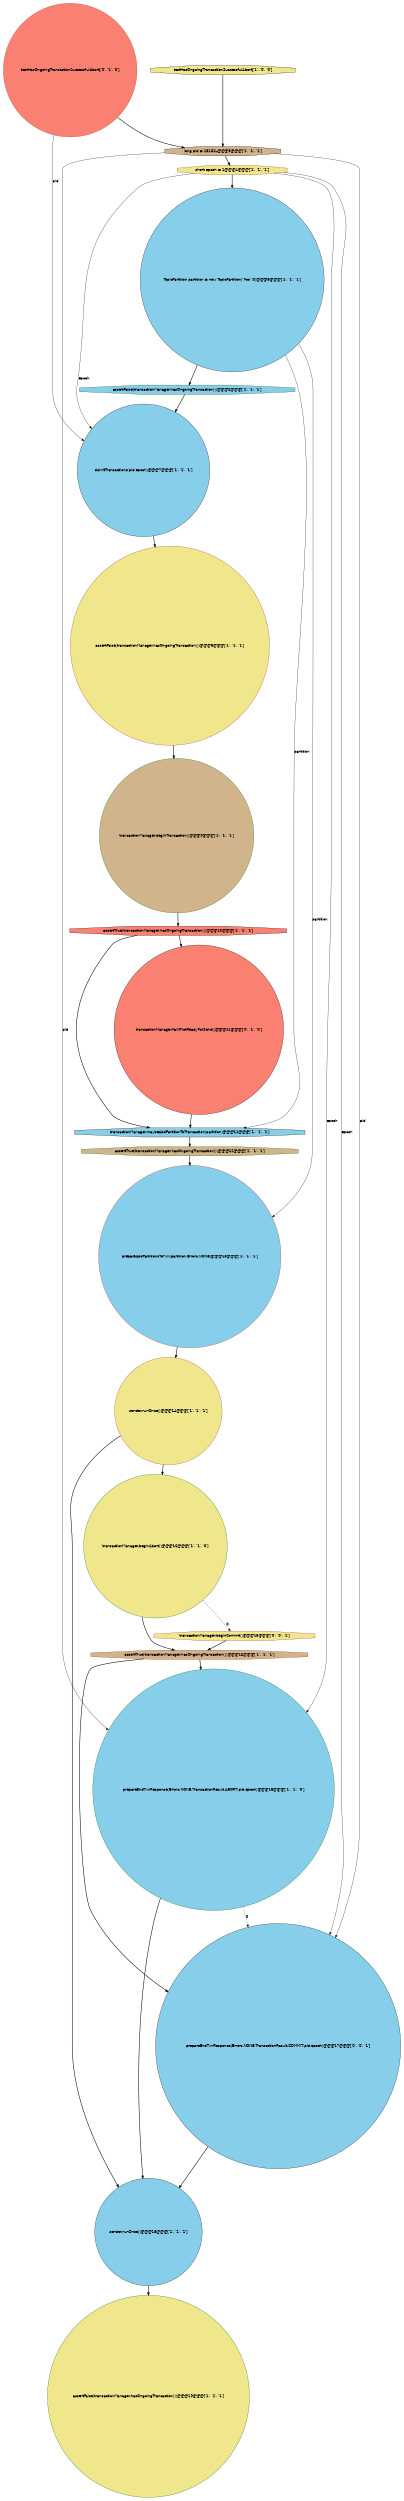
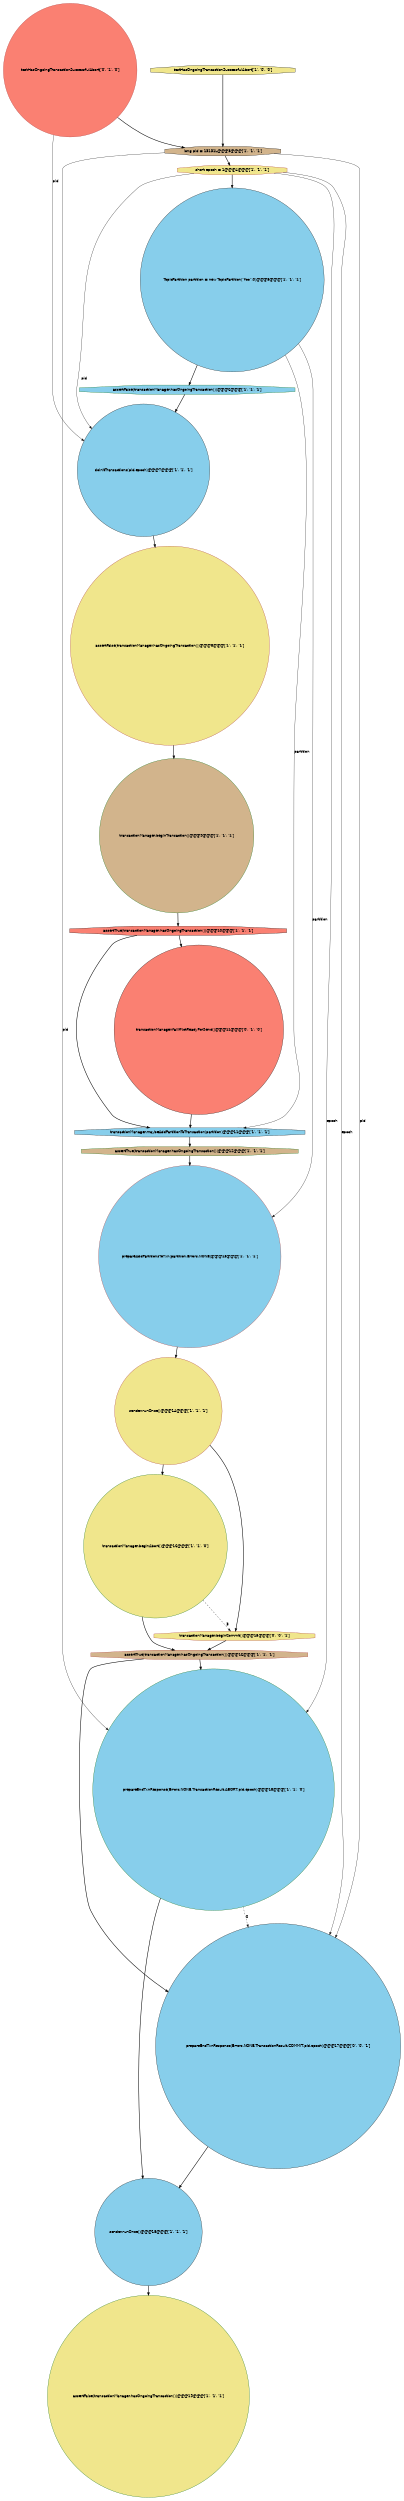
(84, 378) -> (84, 378)
(228, 1625) -> (228, 1625)
(72, 1805) -> (242, 1533)
